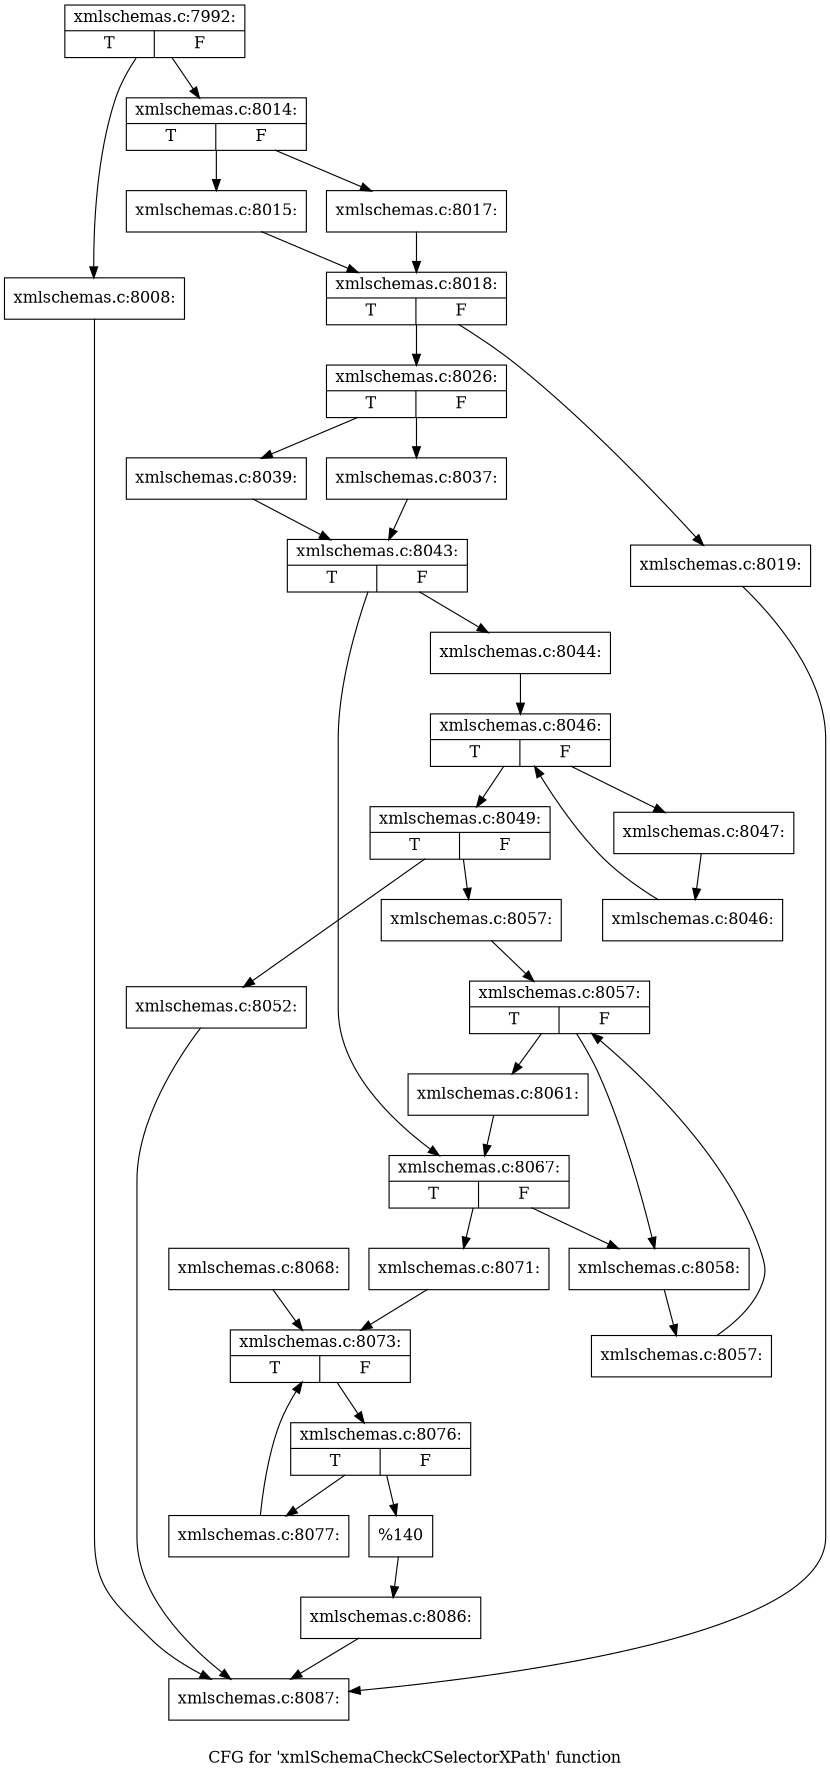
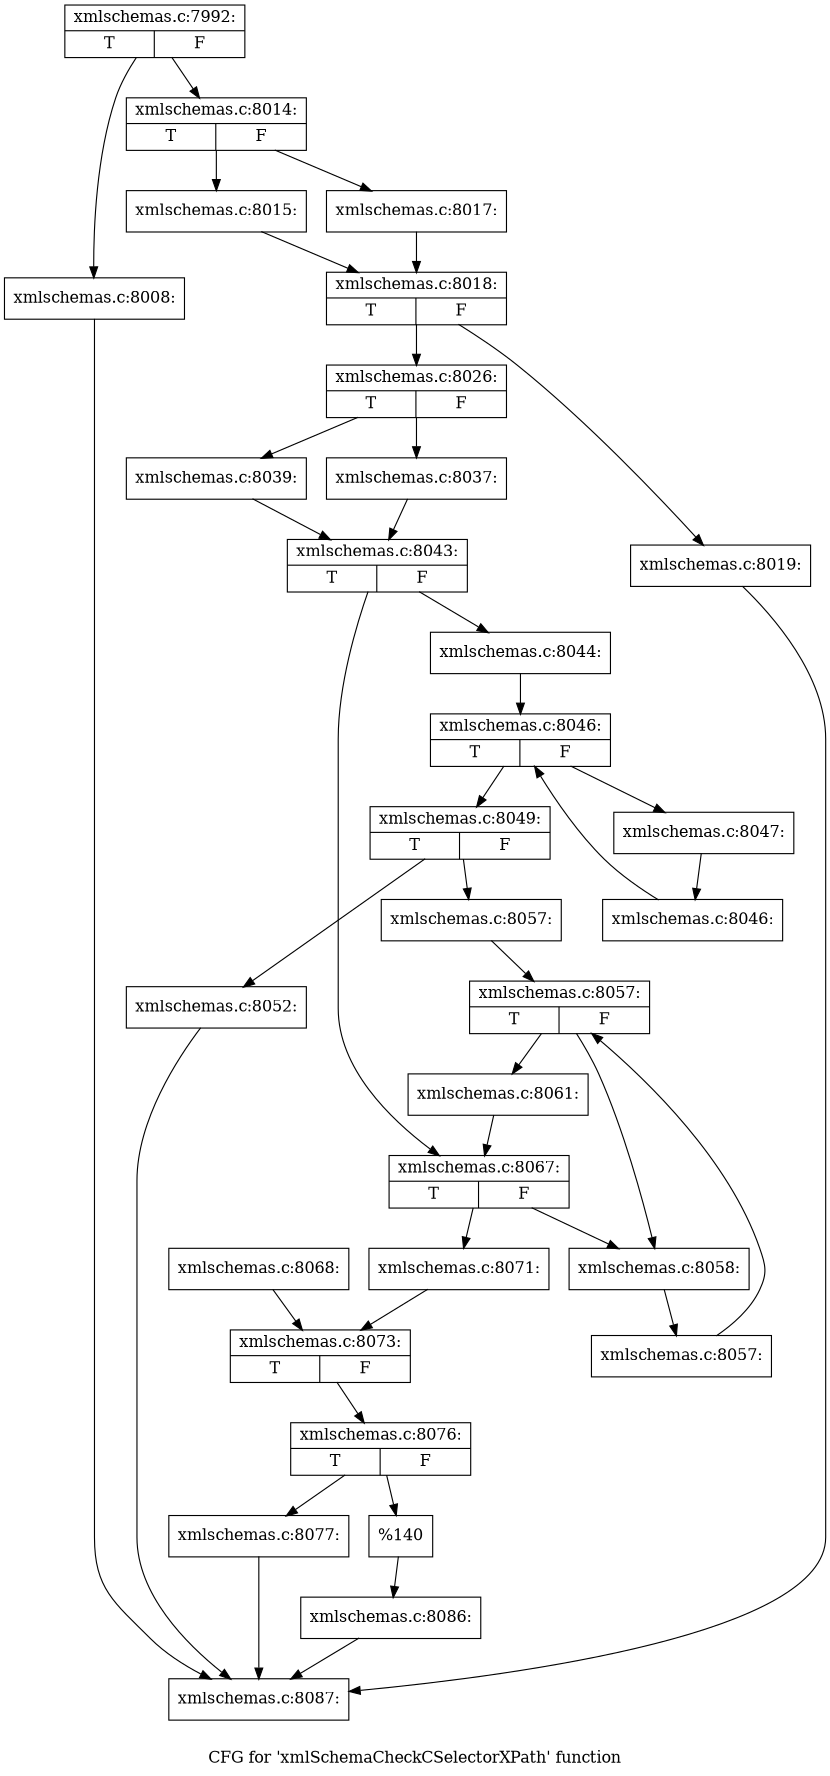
(271, 1452) -> (259, 1612)
